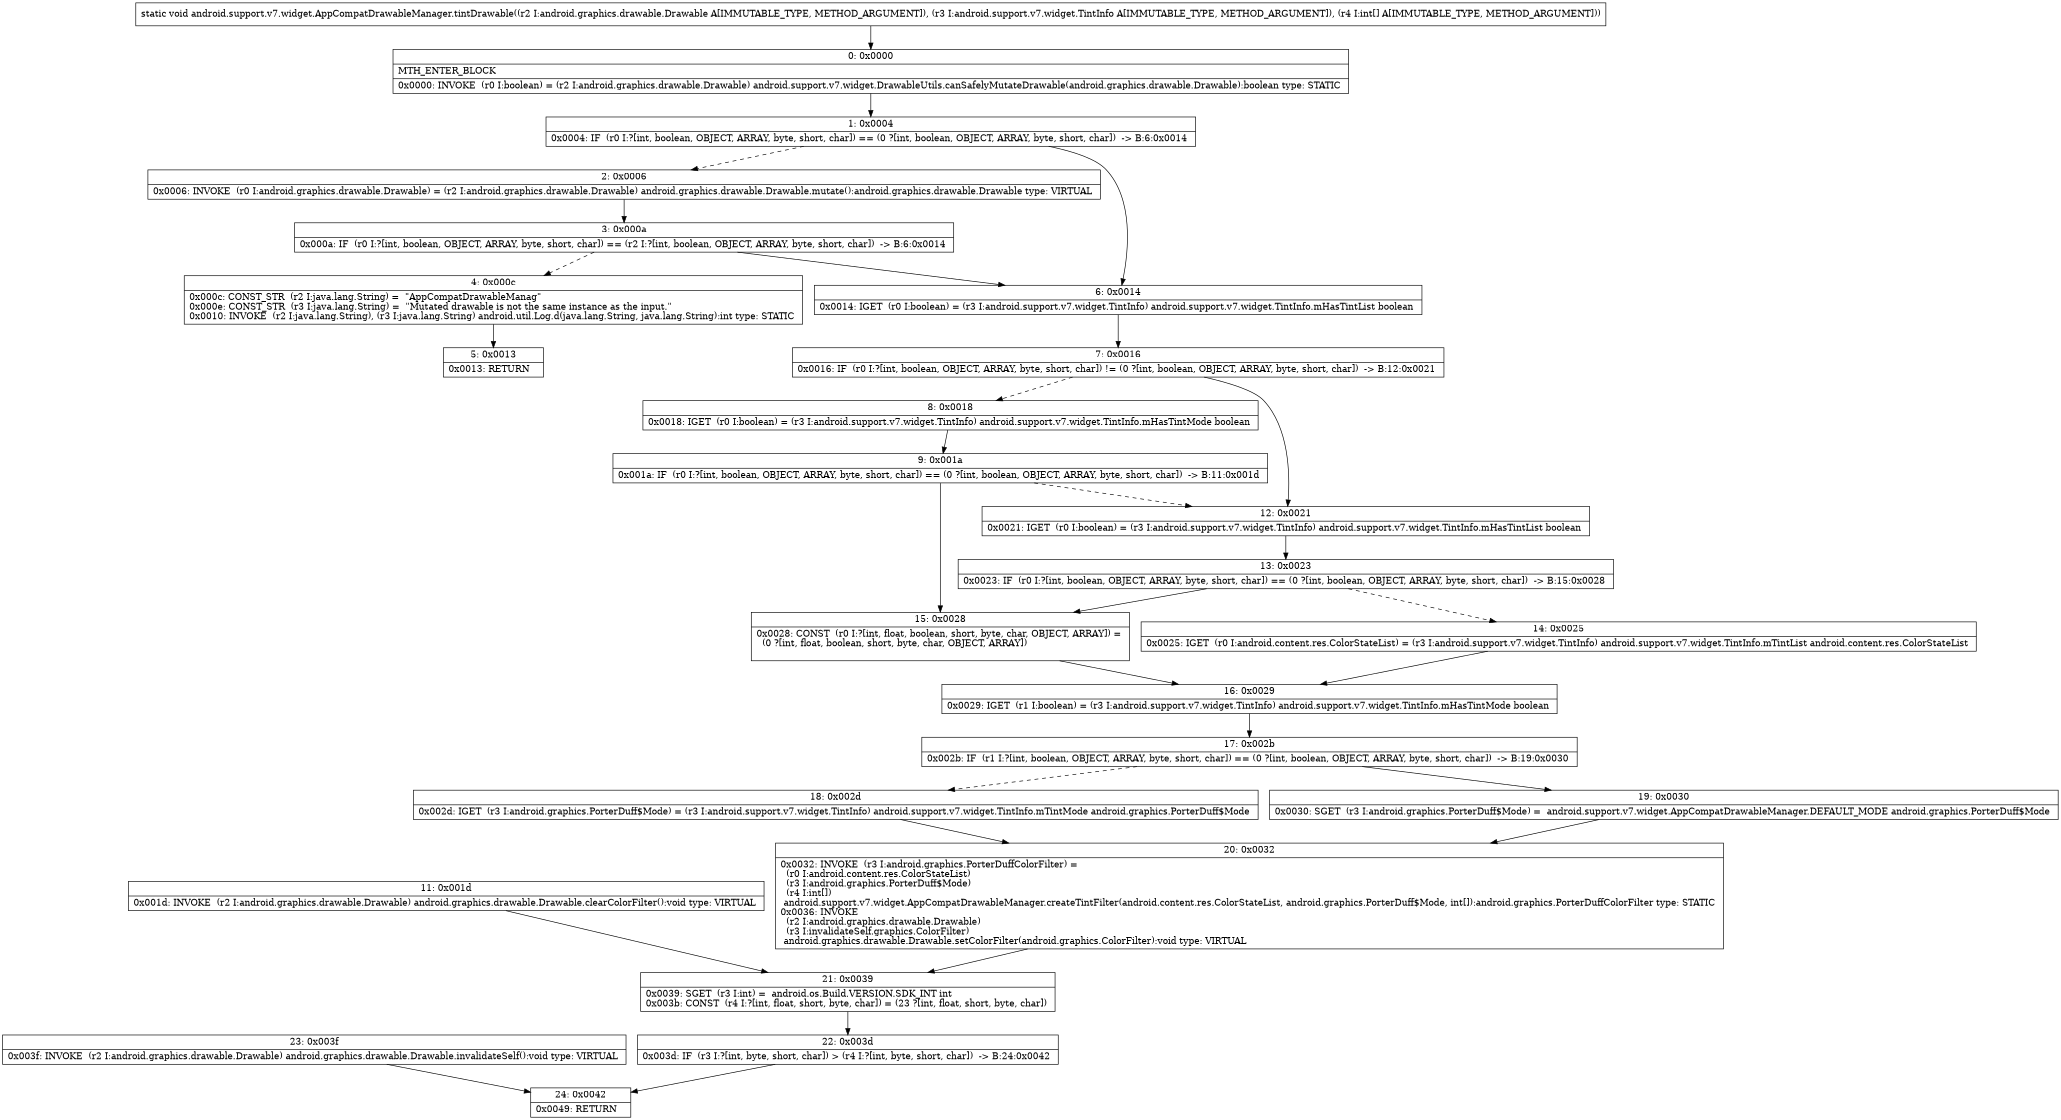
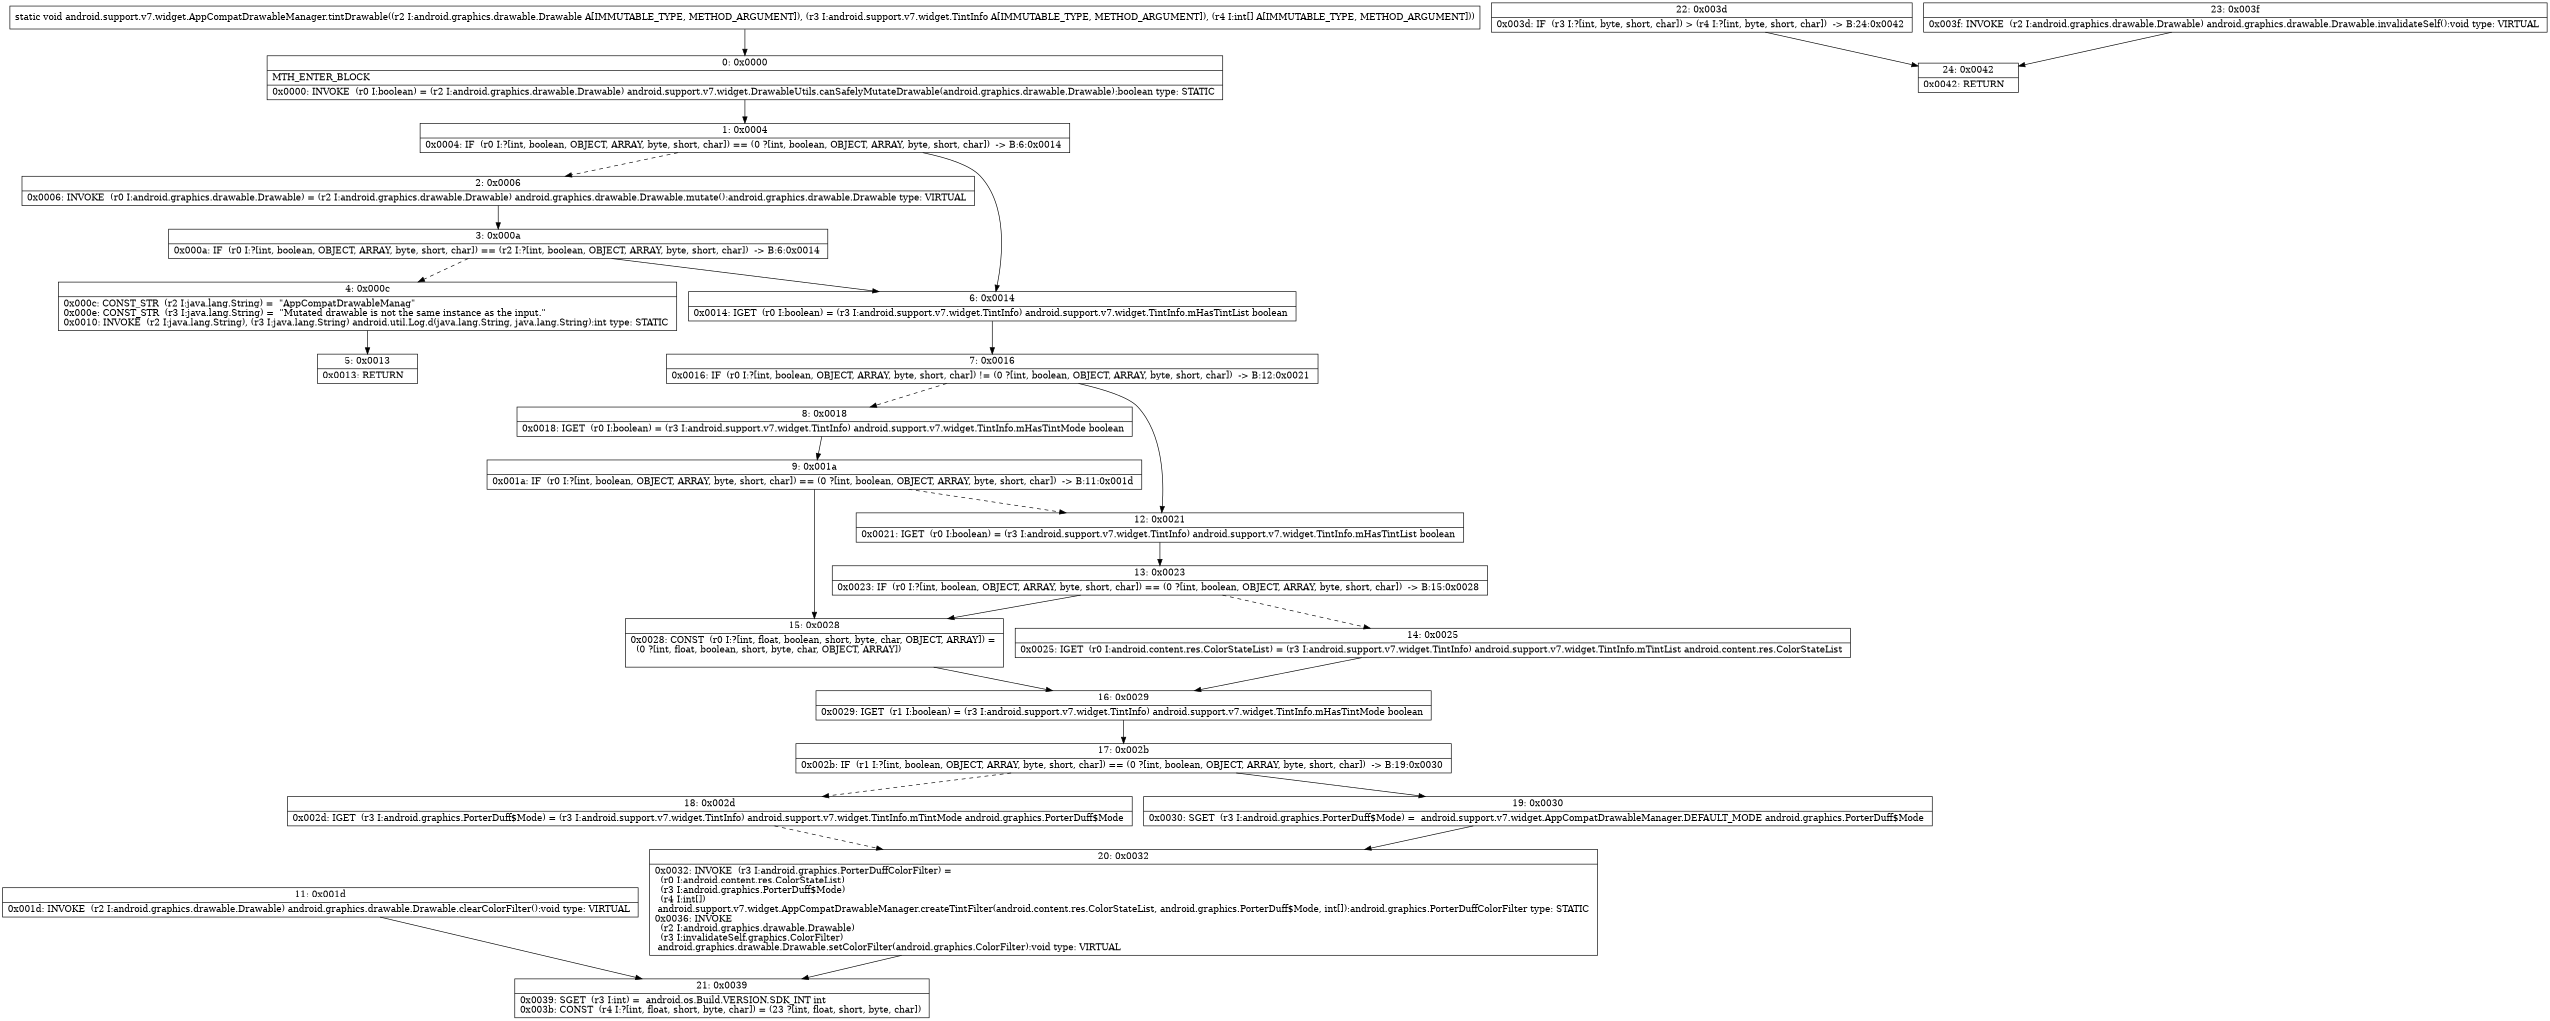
(951, 831) -> (826, 837)
(848, 1020) -> none
(581, 1110) -> (1968, 85)
